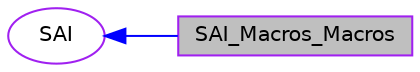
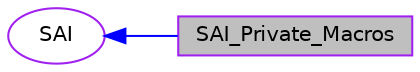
(295, 36) -> (295, 36)
